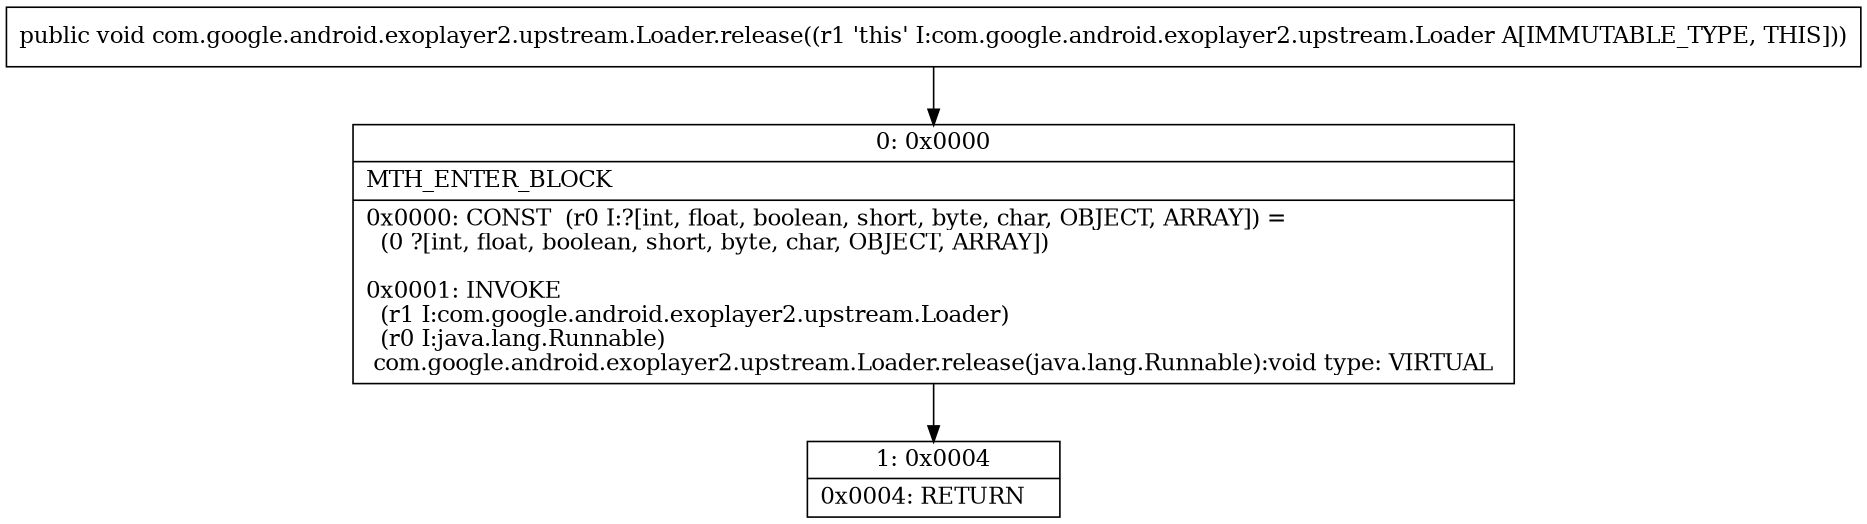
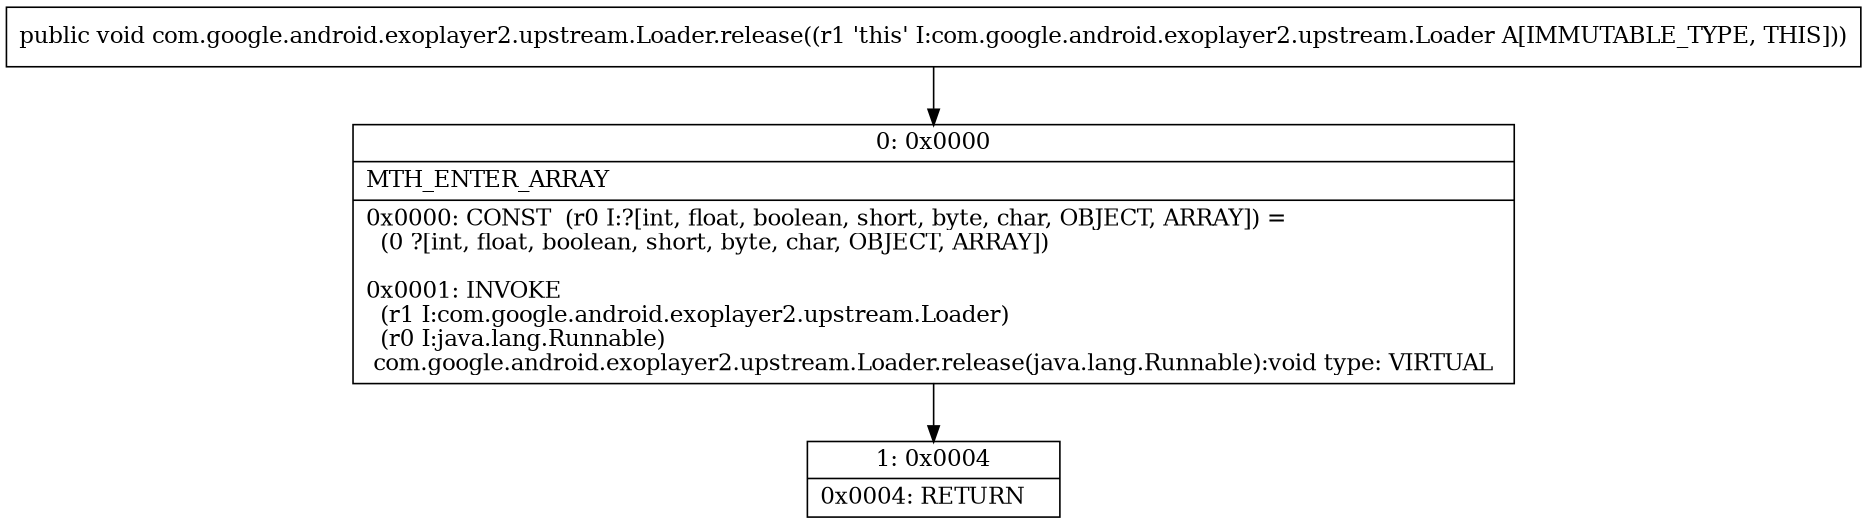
(490, 180) -> (487, 180)
